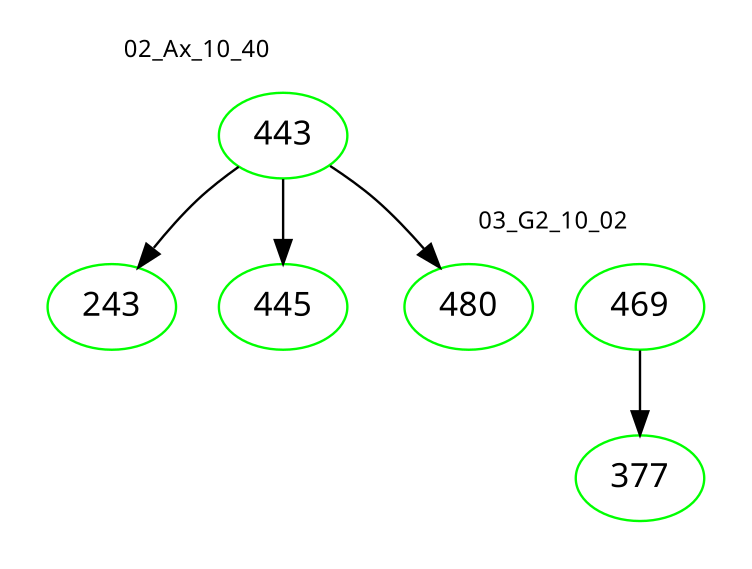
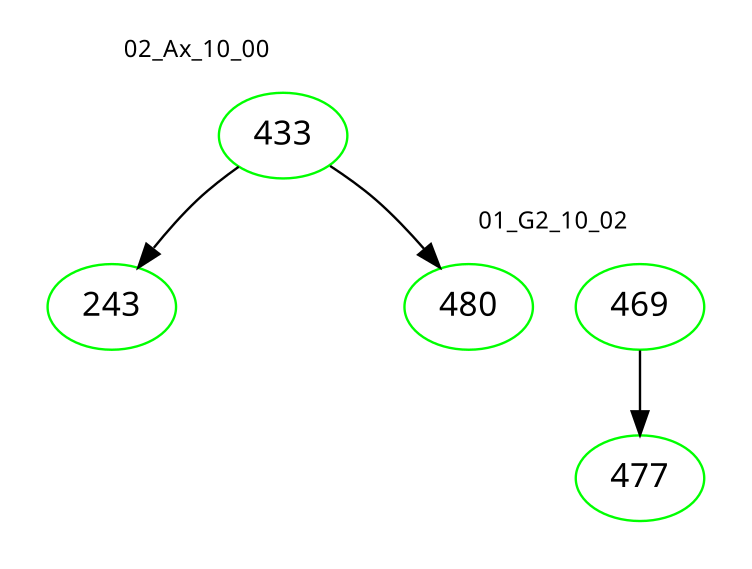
(197, 51) -> (197, 51)
(283, 136) -> (283, 136)
(554, 222) -> (554, 222)
(283, 307) -> none
(640, 478) -> (640, 478)
